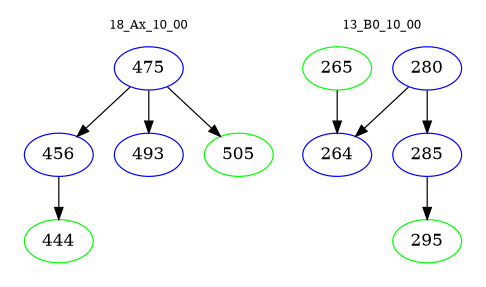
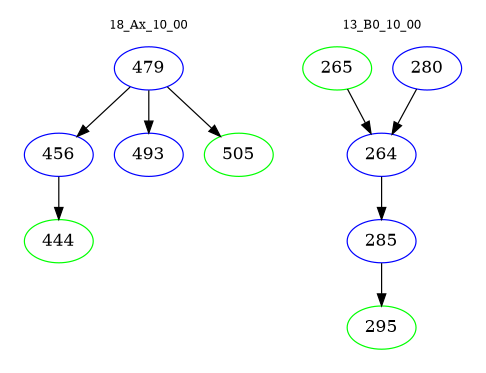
(149, 68) -> (149, 68)
(427, 106) -> (382, 192)
